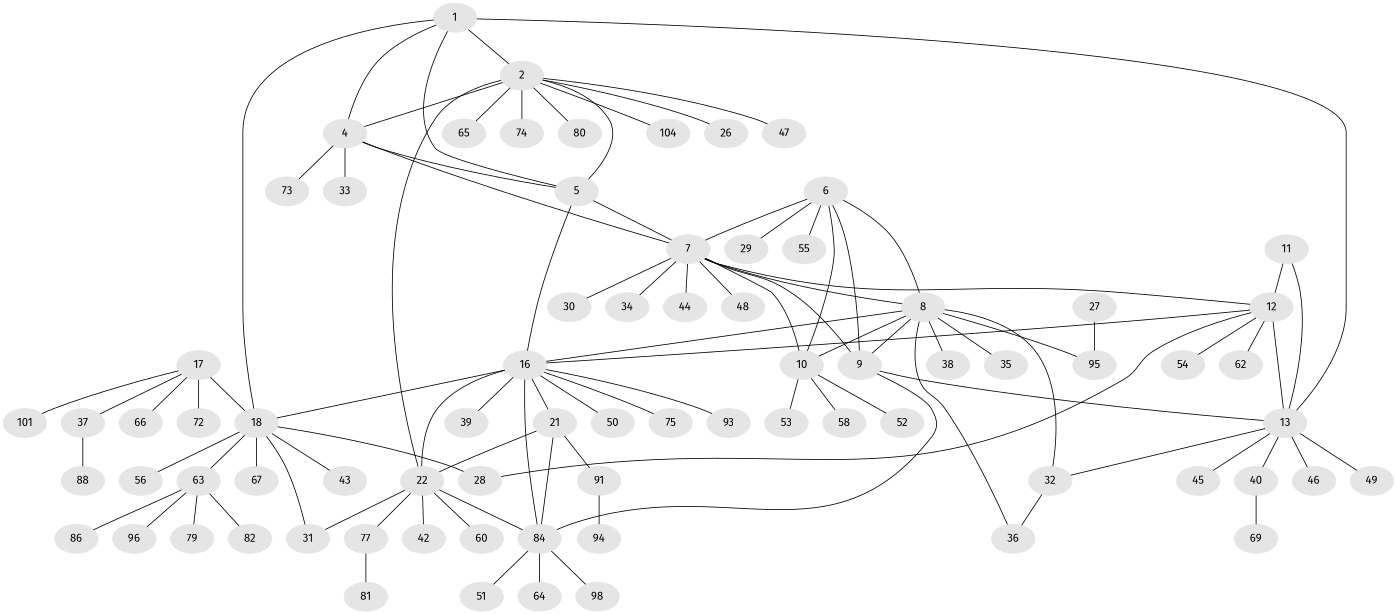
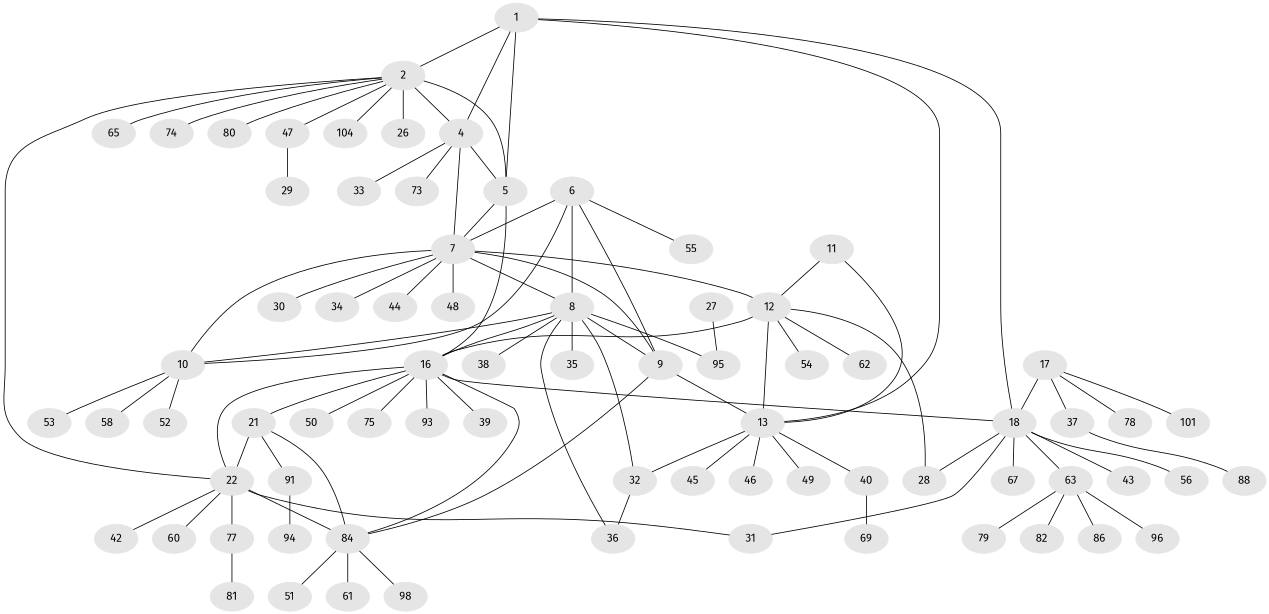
(786, 220) -> (287, 163)
(141, 423) -> none
(199, 423) -> (1130, 423)
(540, 597) -> (348, 597)
